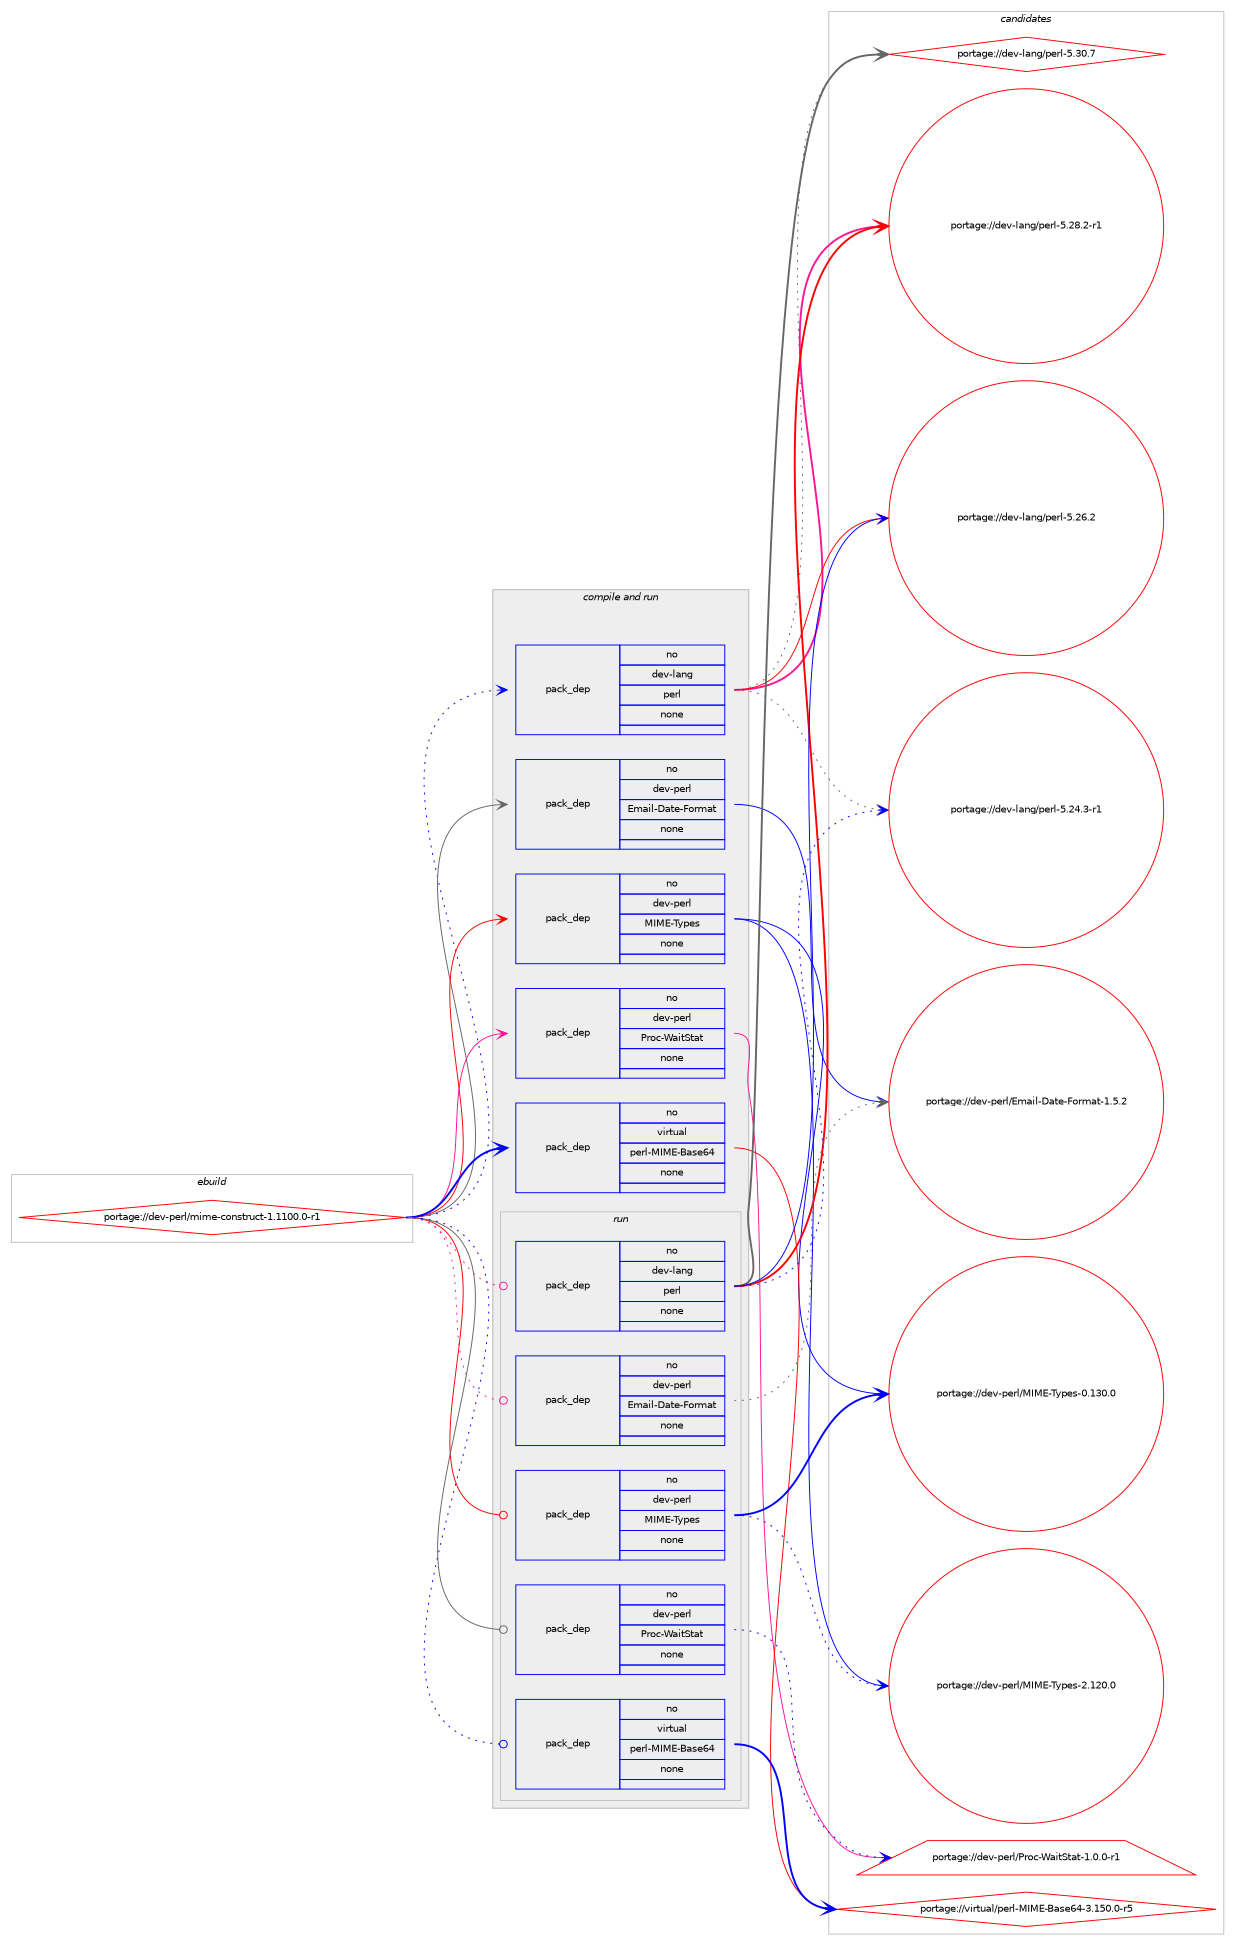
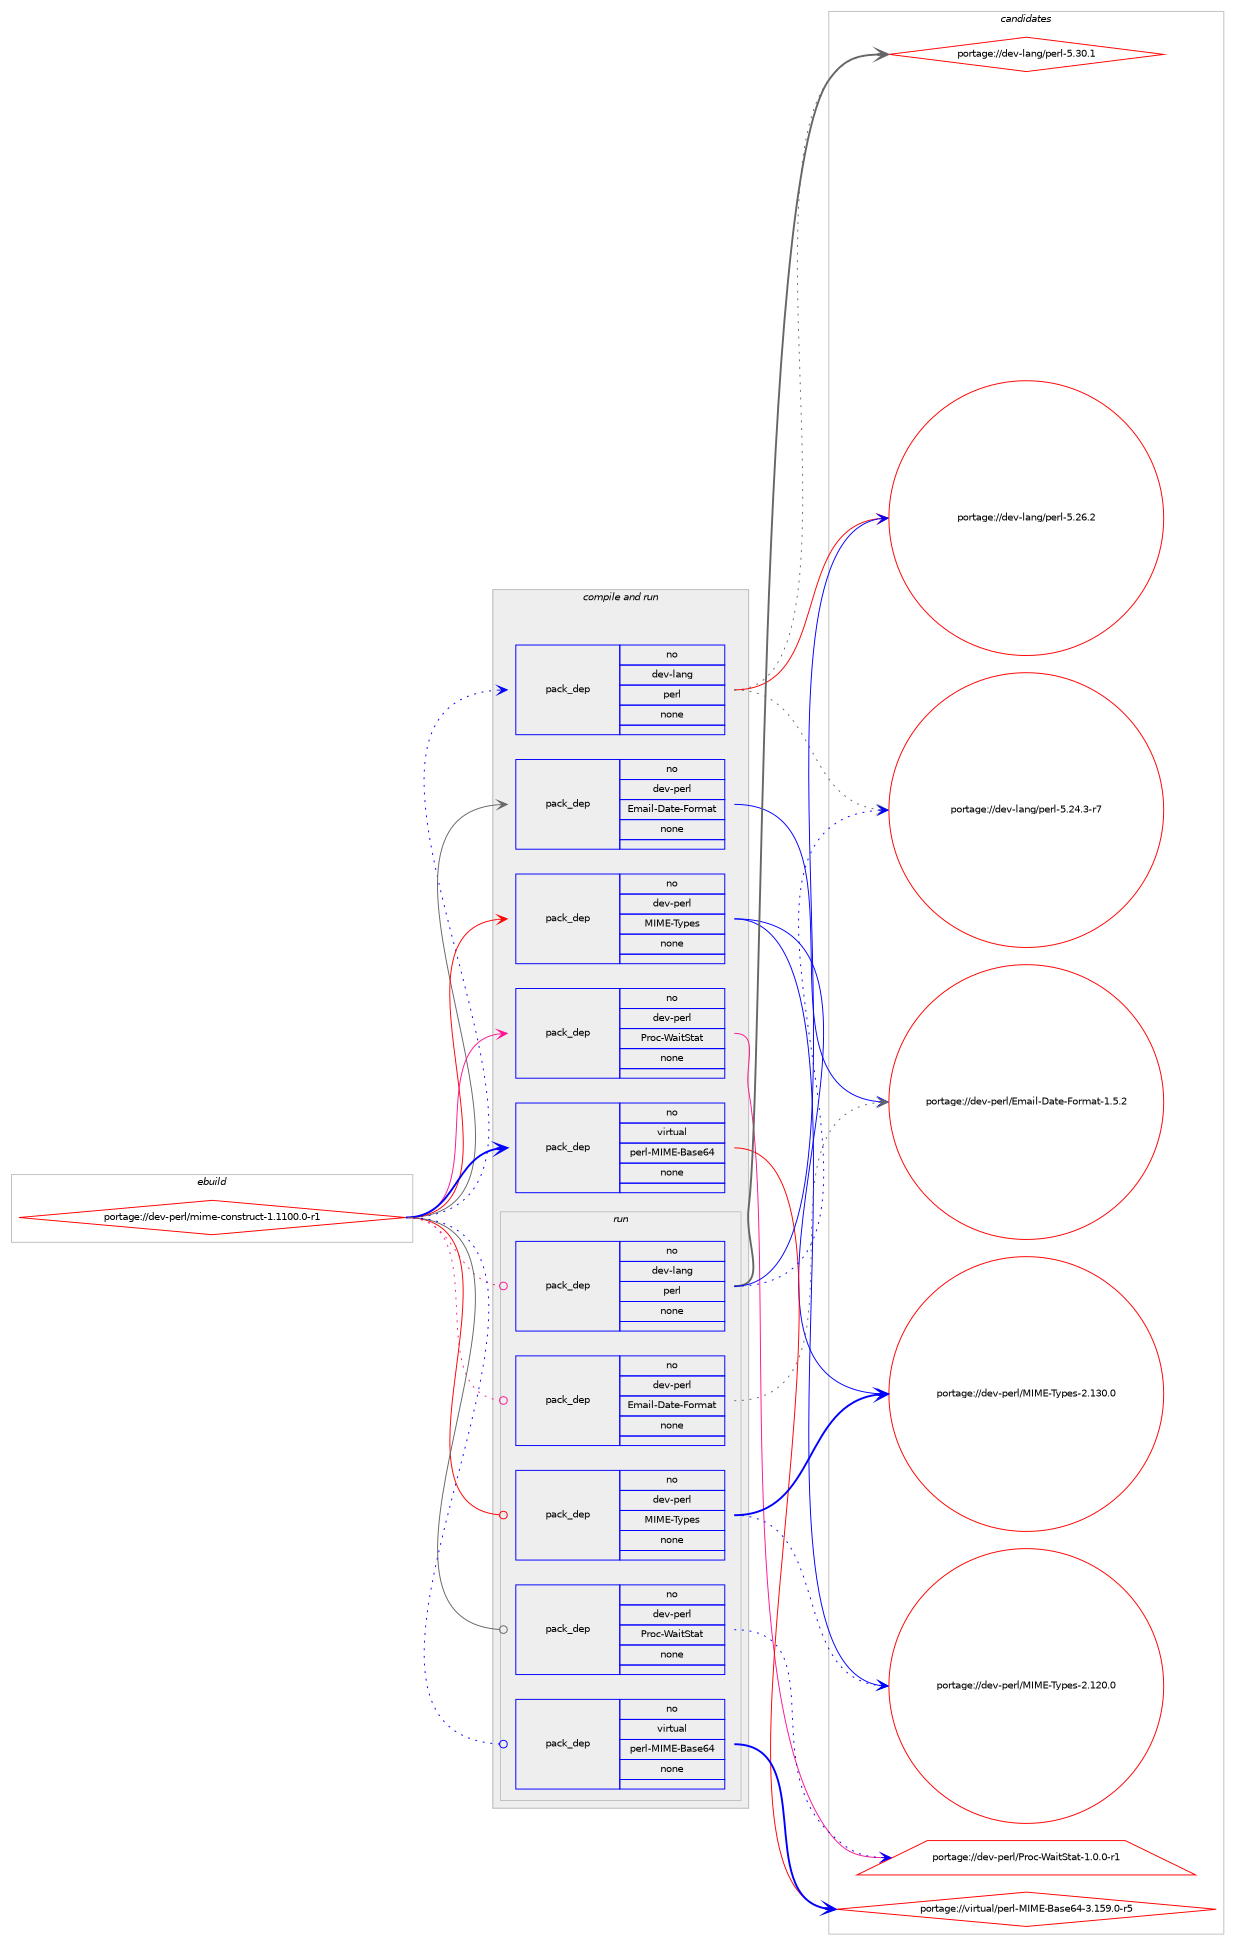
(1026, 54) -> (1026, 54)
(1026, 226) -> none
(1026, 810) -> (1026, 810)
(1026, 1394) -> (1026, 1394)
(1026, 1909) -> (1026, 1909)
